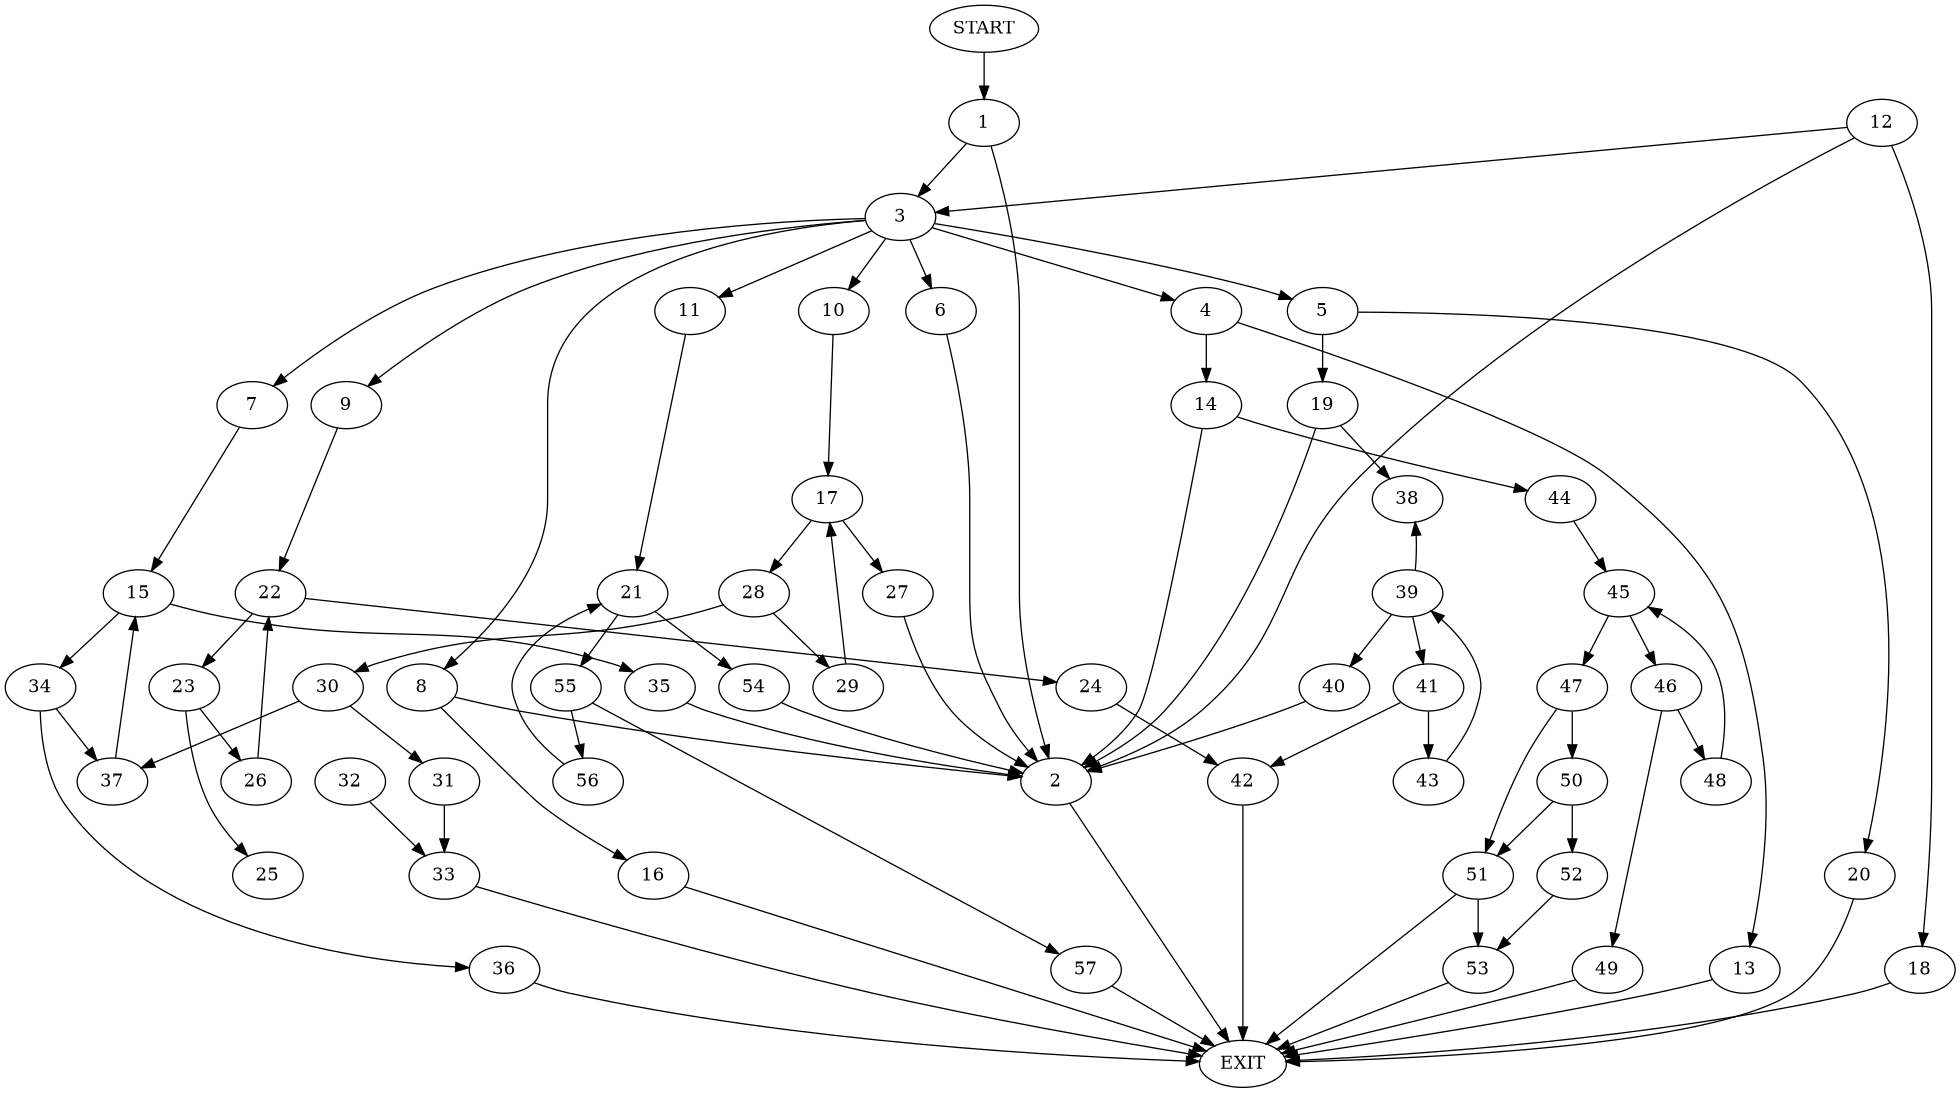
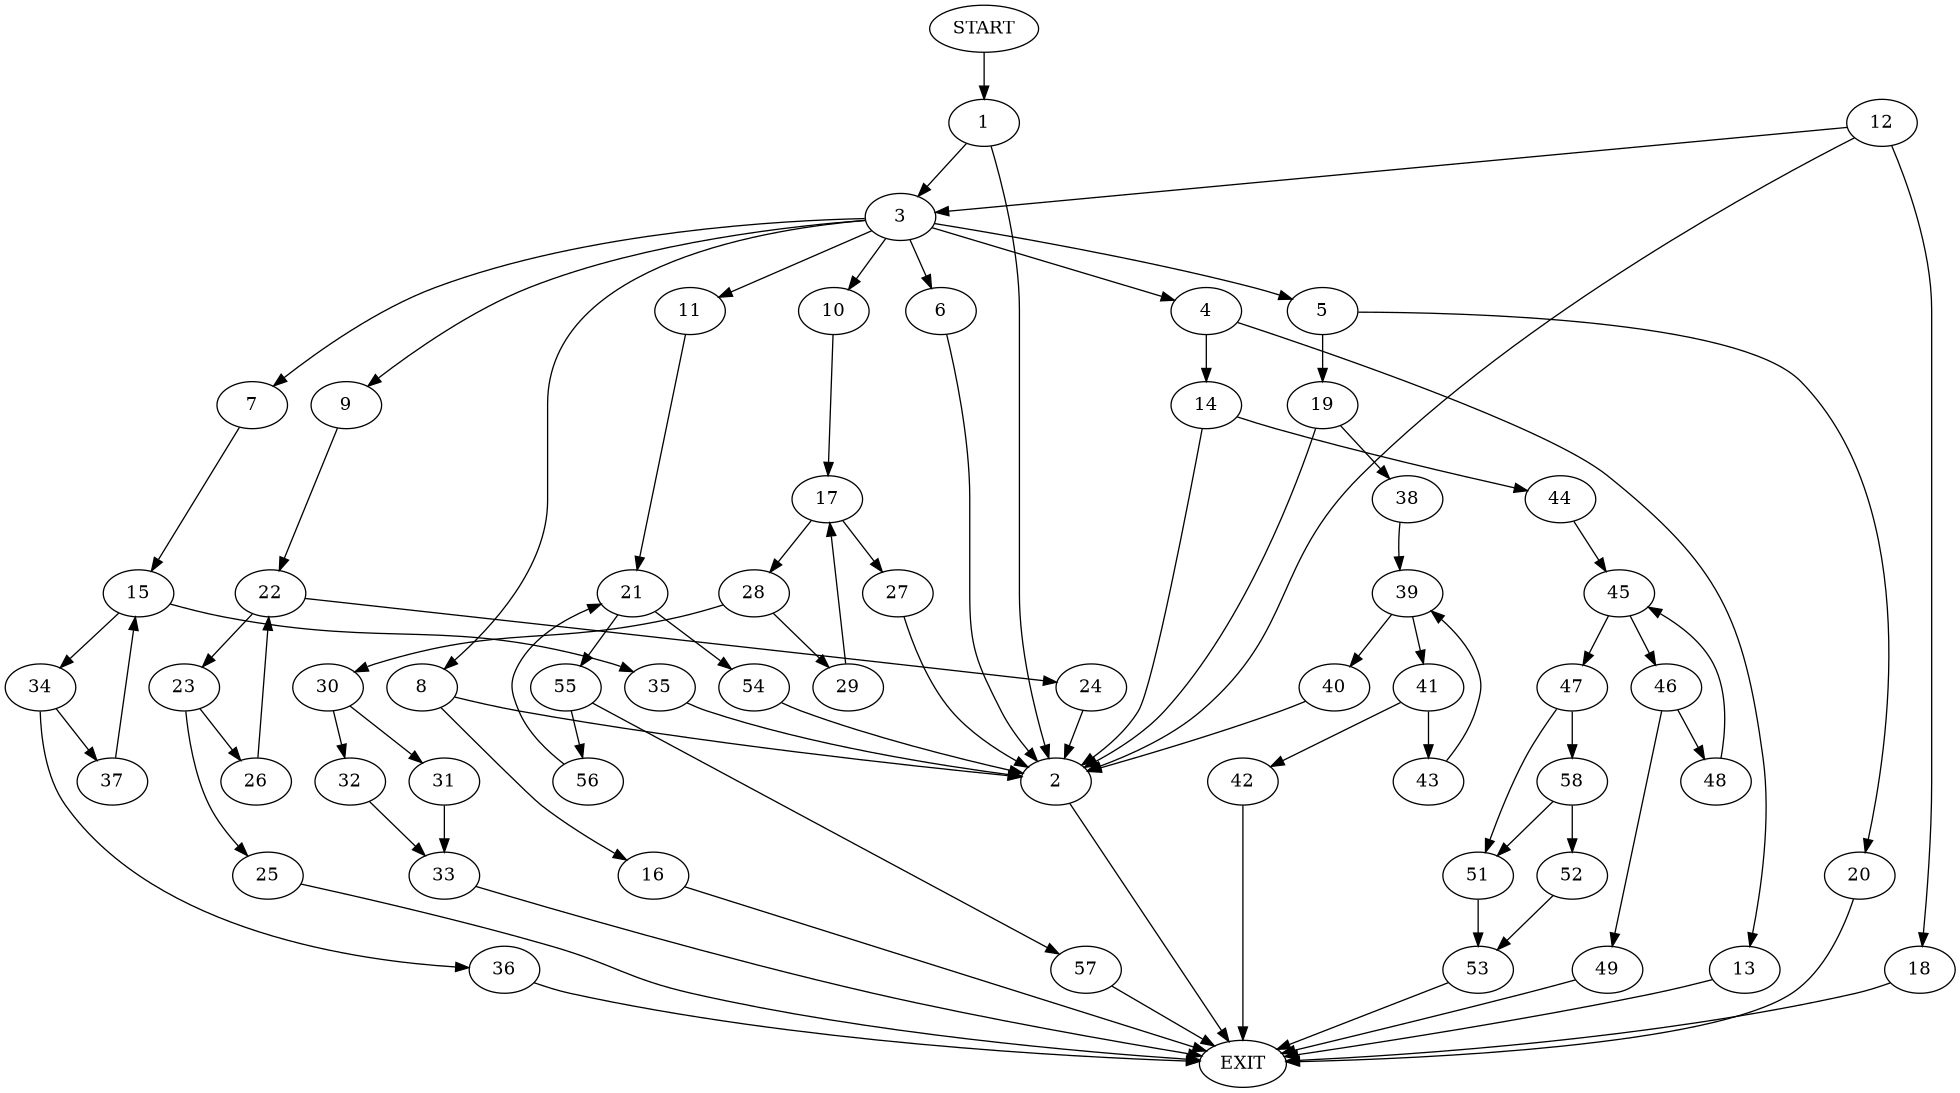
(1416, 553) -> (1399, 540)
(230, 730) -> (338, 728)
(1159, 730) -> (1076, 728)
(1572, 782) -> (1572, 782)
(1366, 965) -> (737, 1003)
